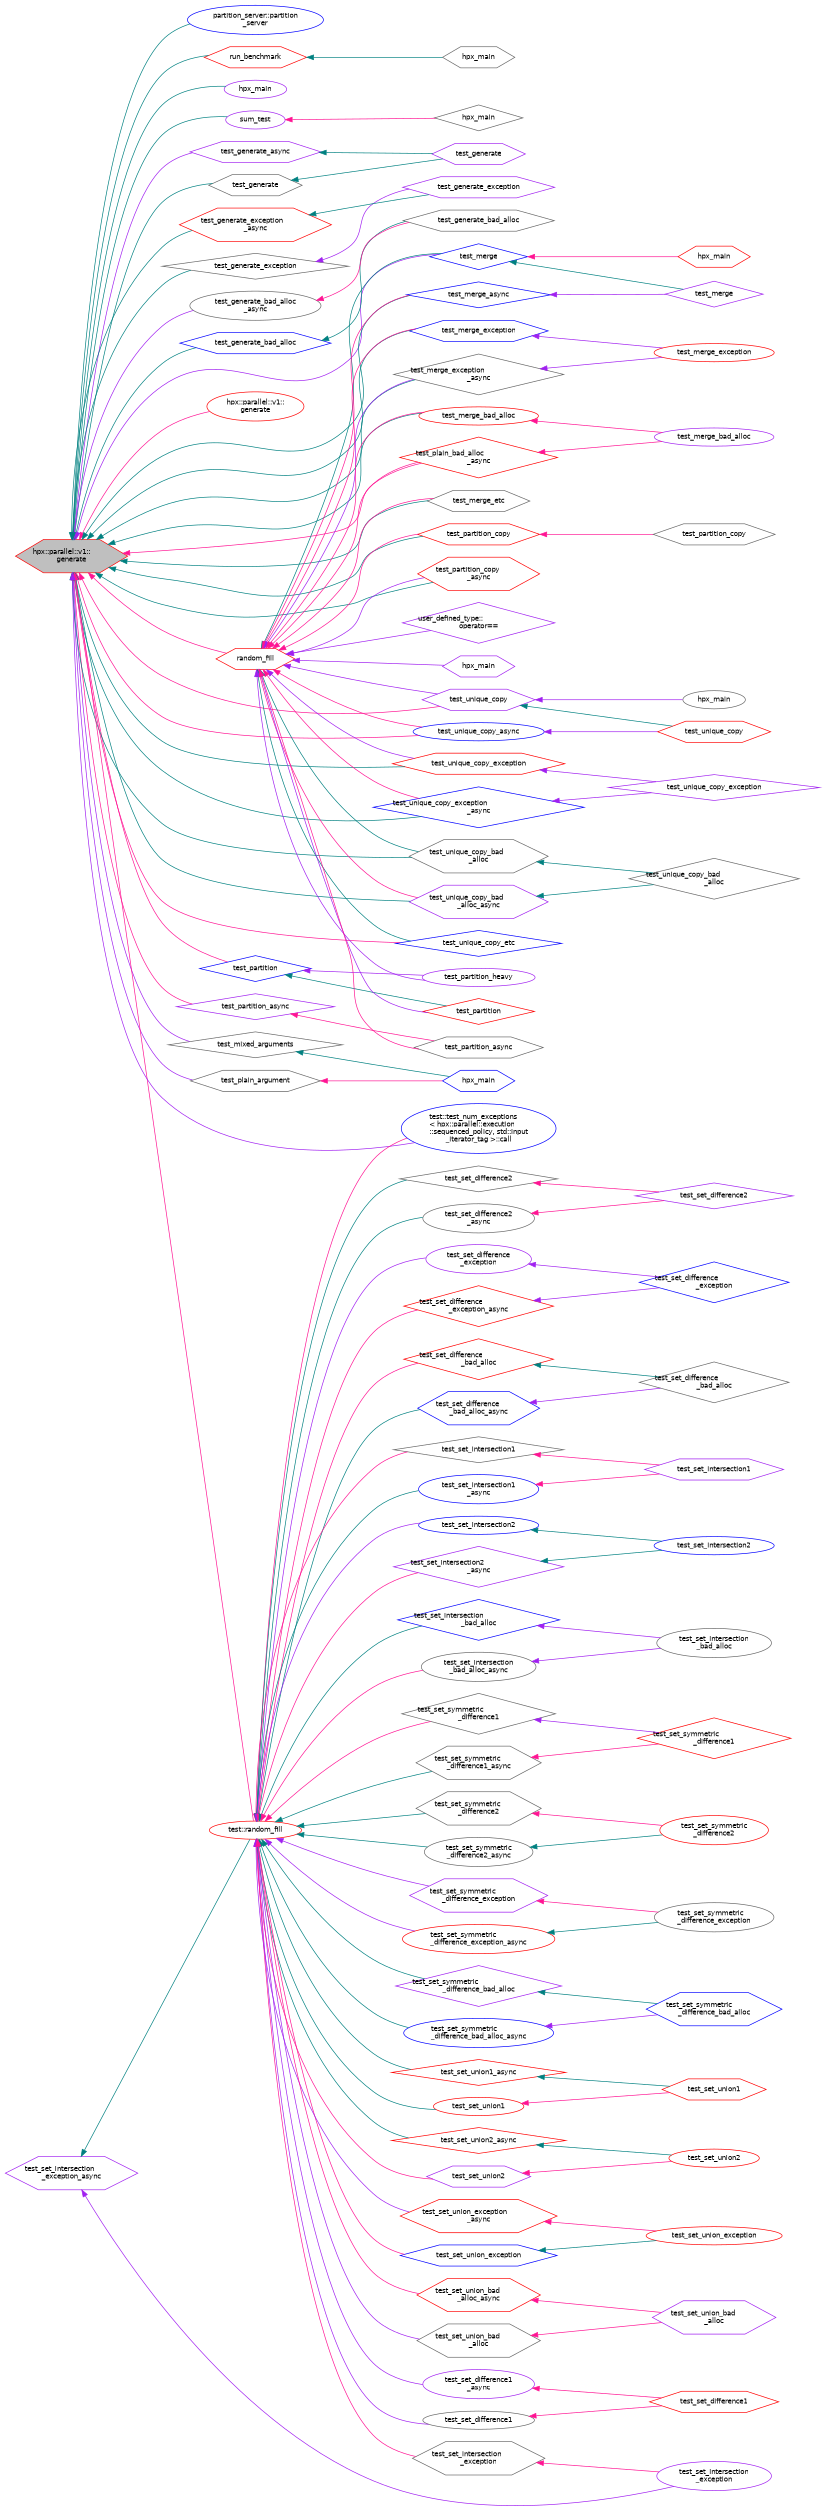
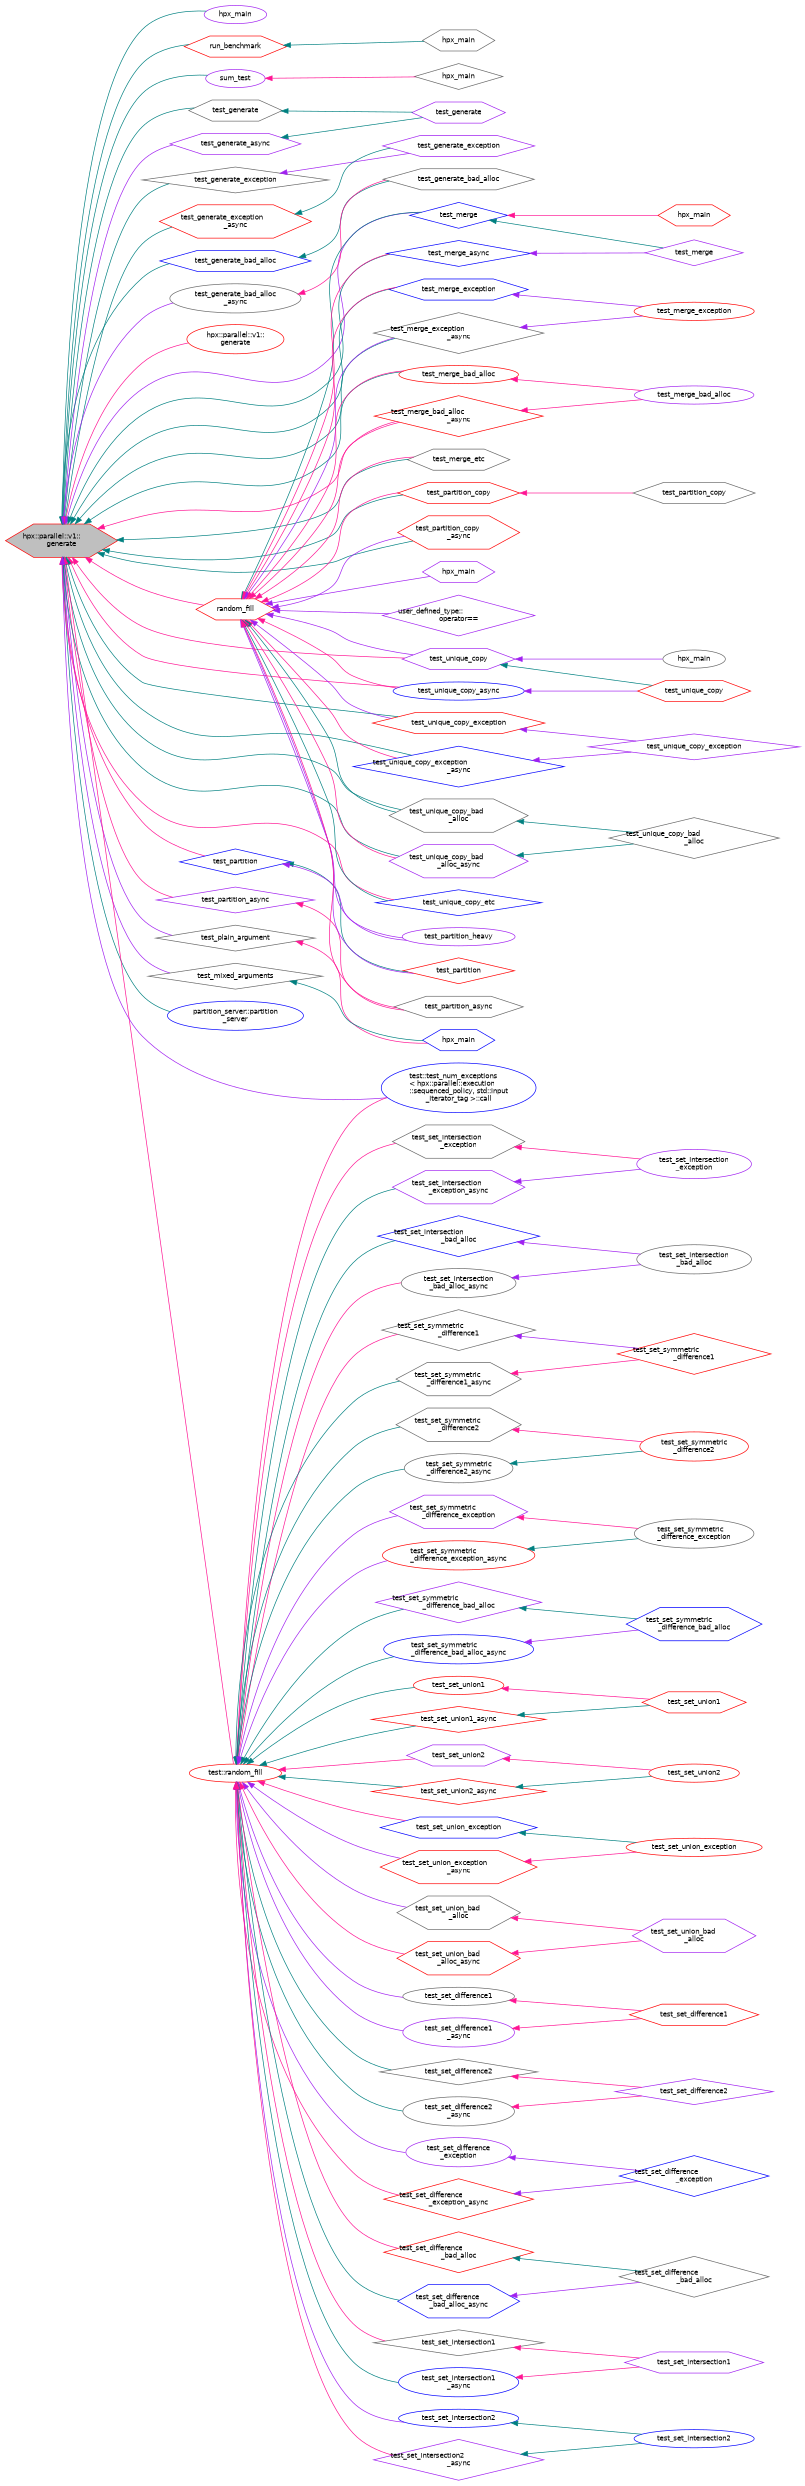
(479, 457) -> (459, 416)
(255, 1081) -> (235, 938)
(167, 1995) -> (273, 1453)
